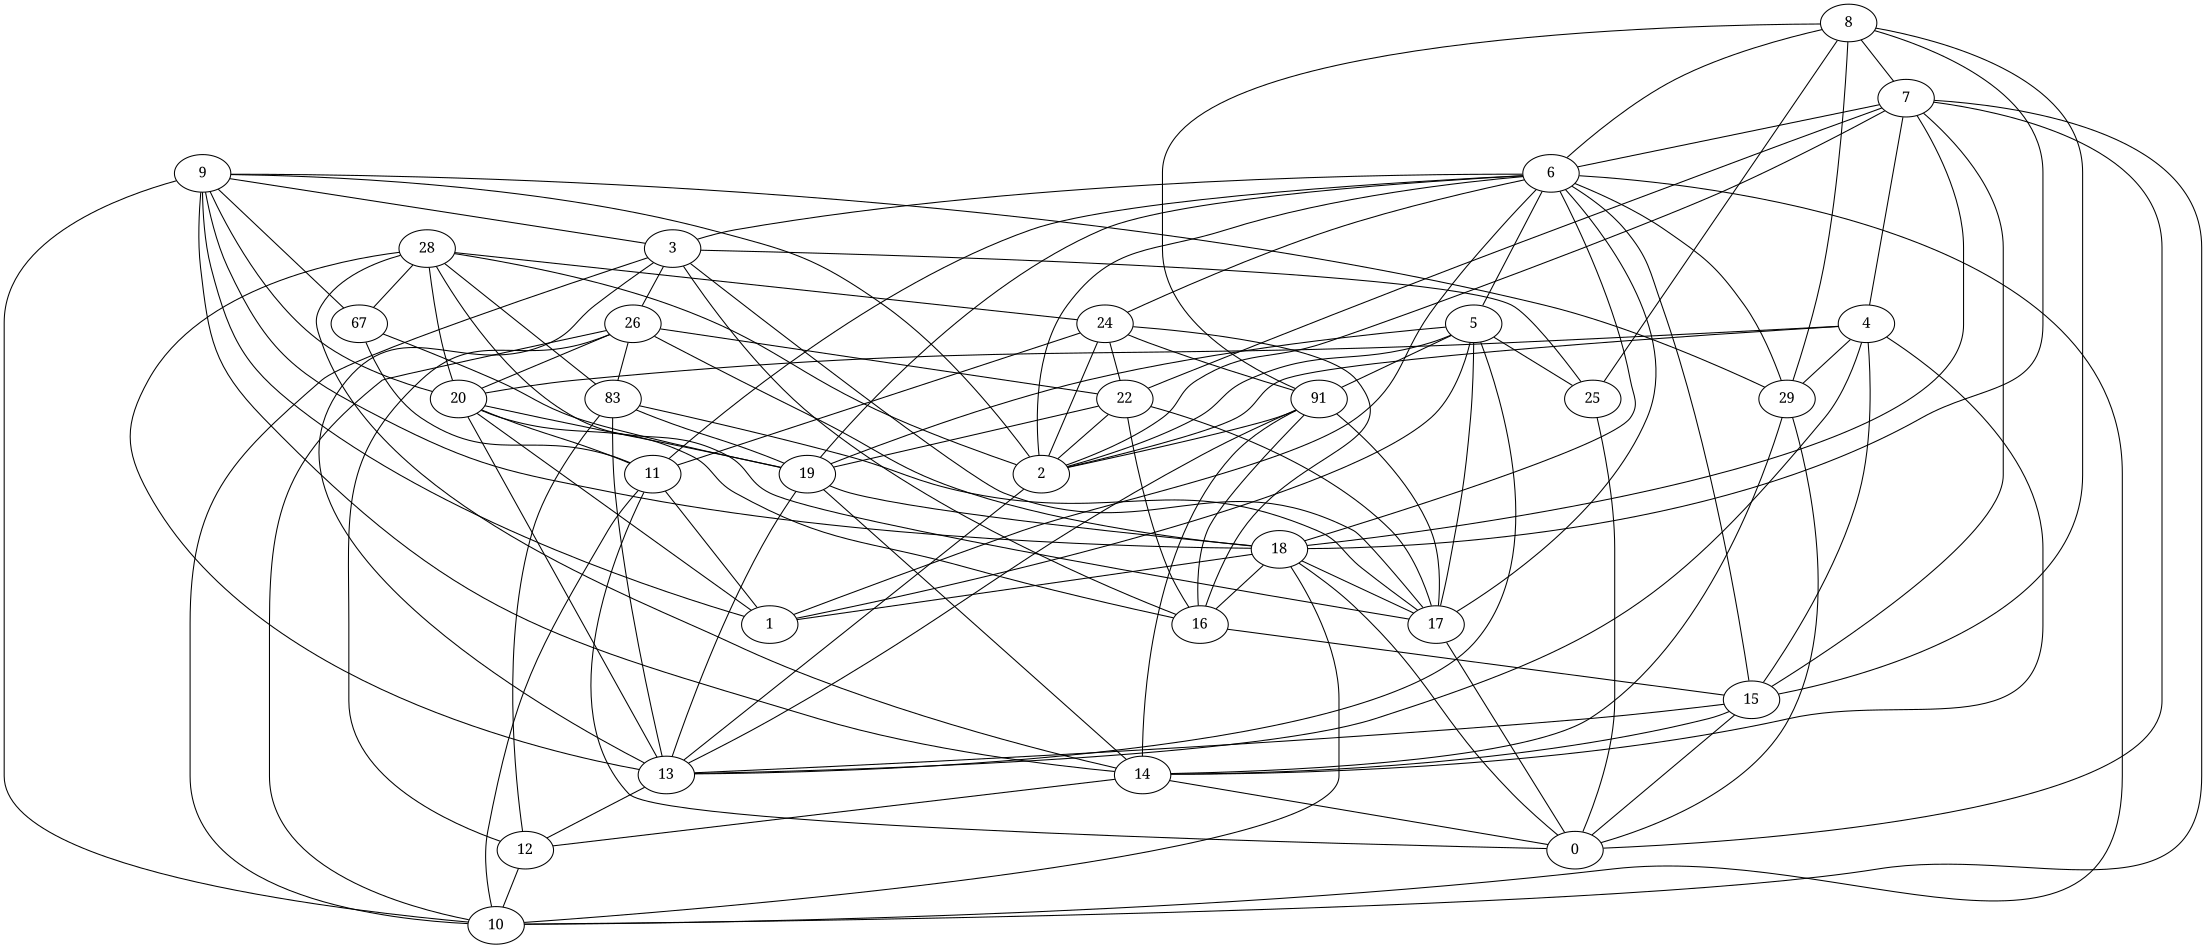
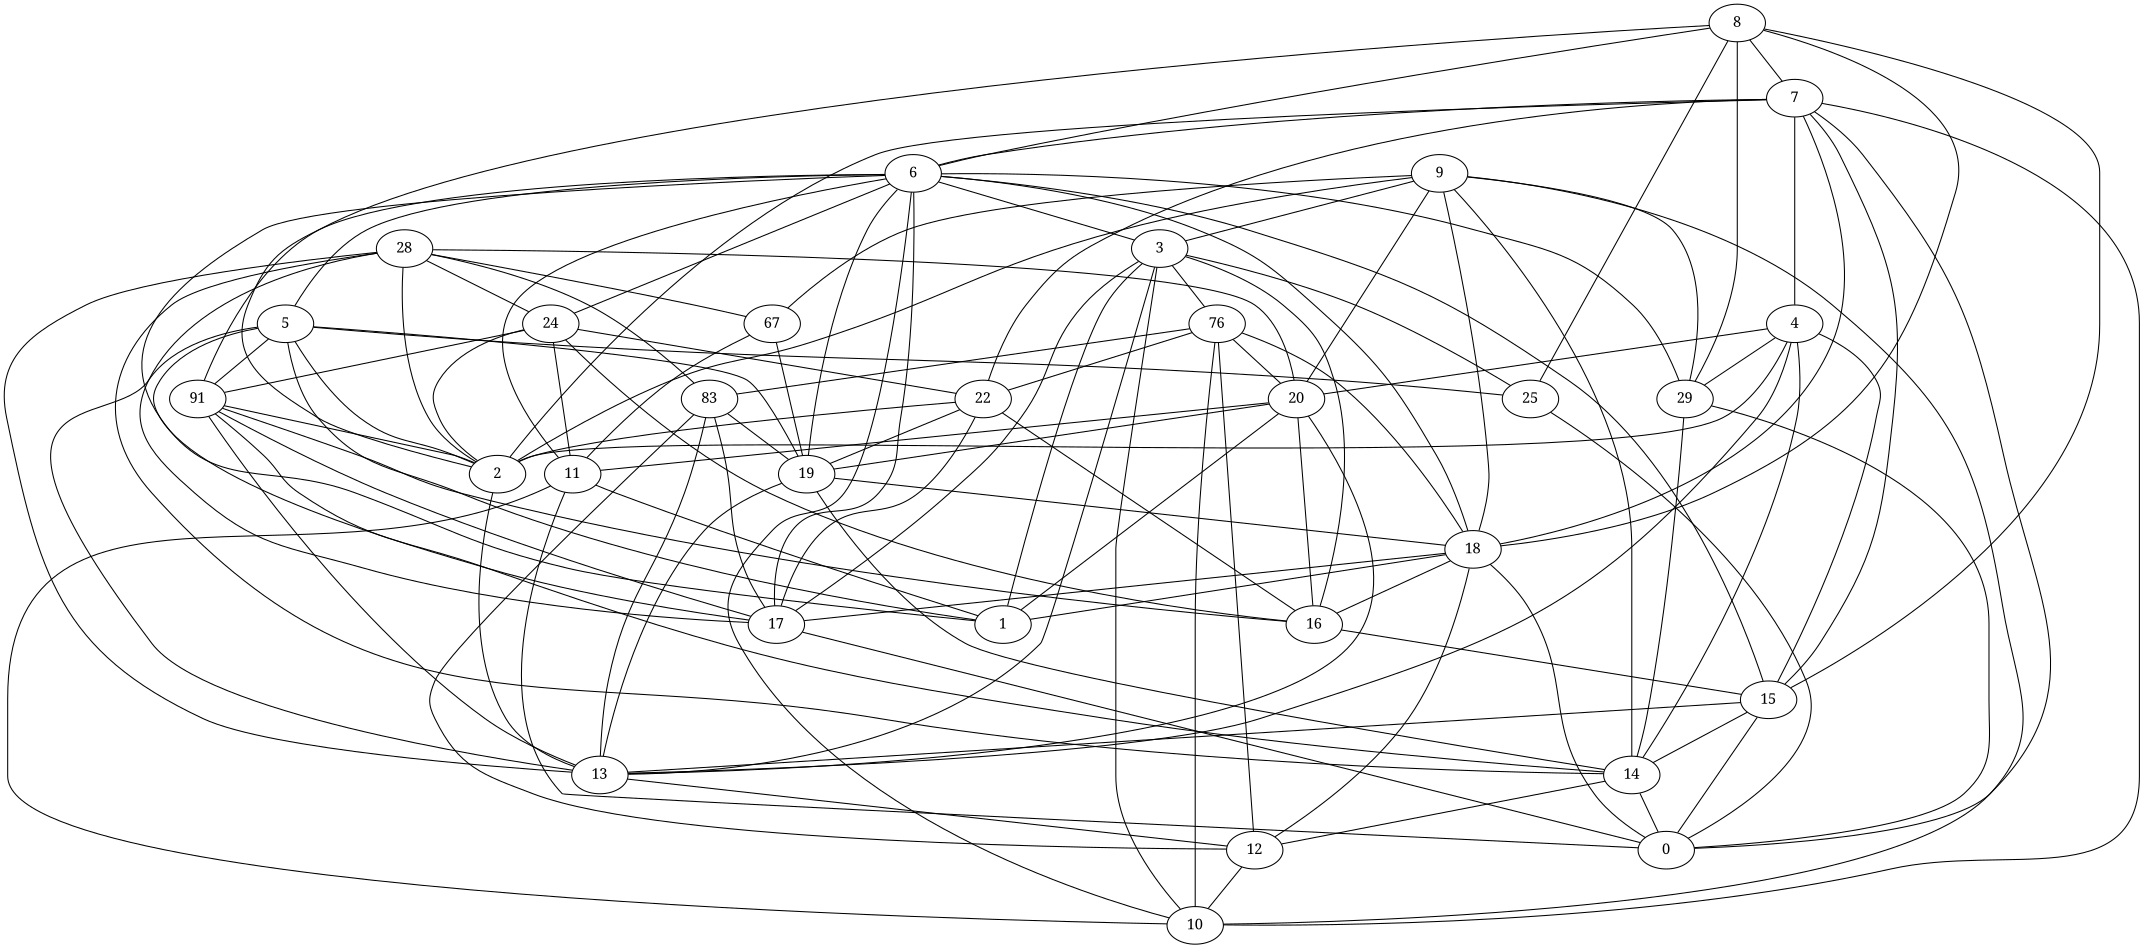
(633, 324) -> (1217, 324)
(403, 476) -> (1064, 409)
(1050, 867) -> (1413, 711)
